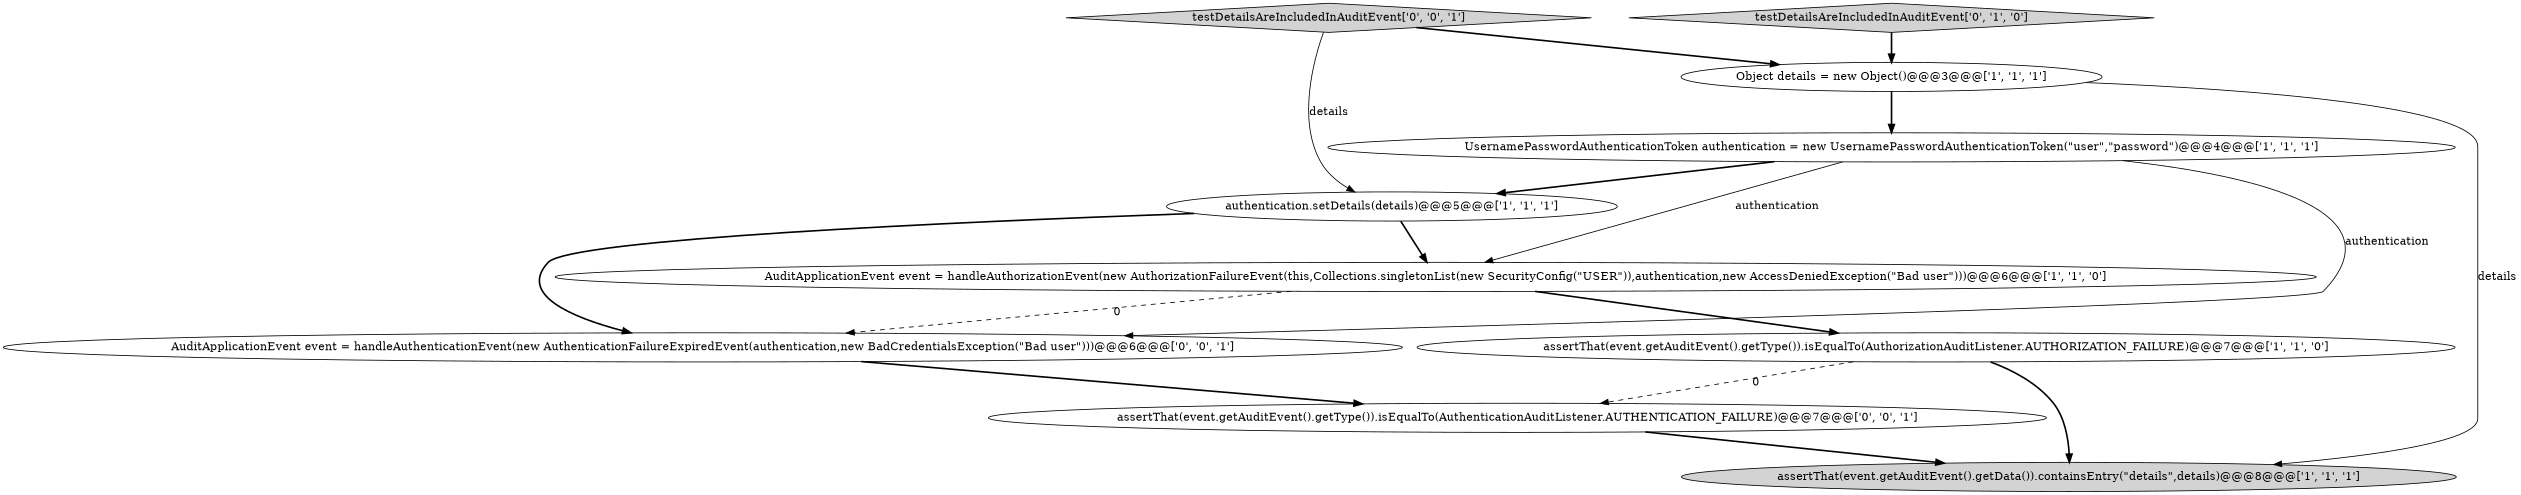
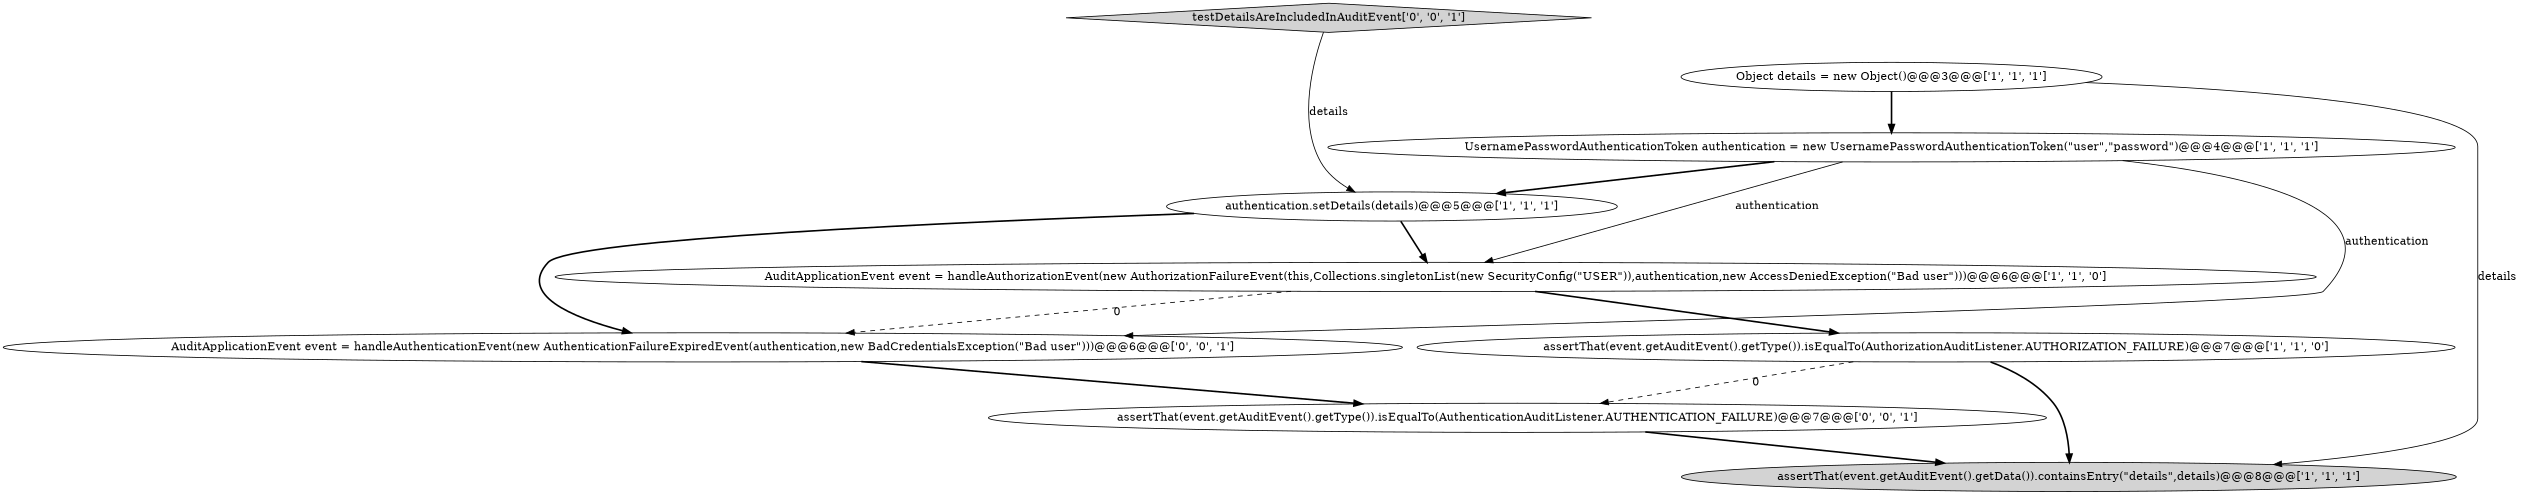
(1892, 18) -> none
(1593, 46) -> none
